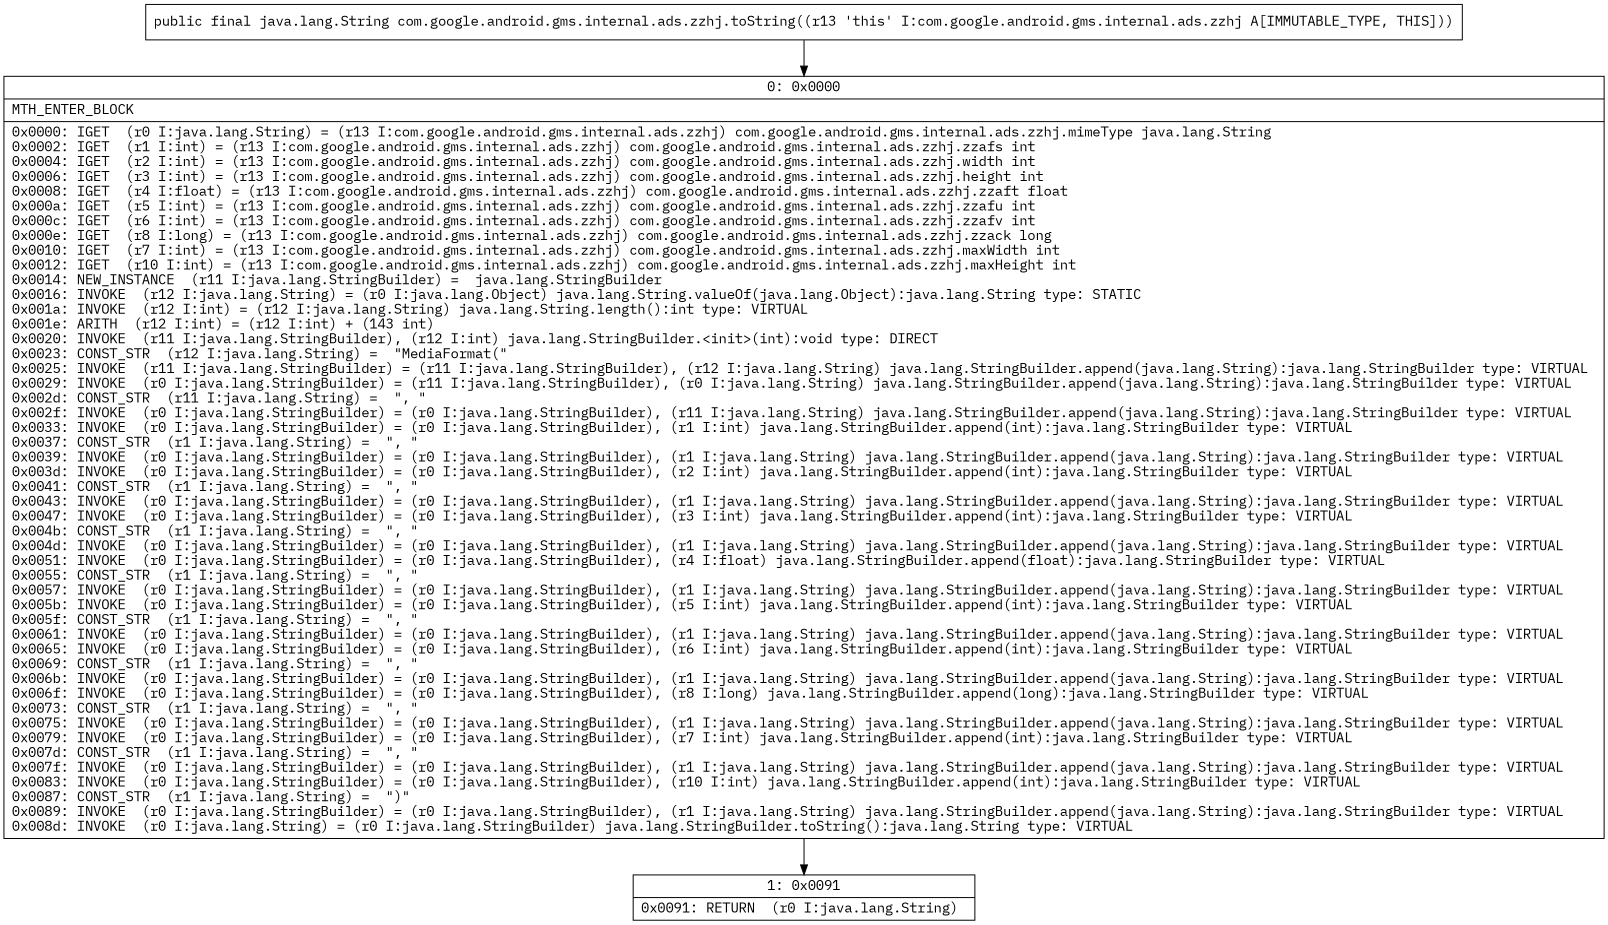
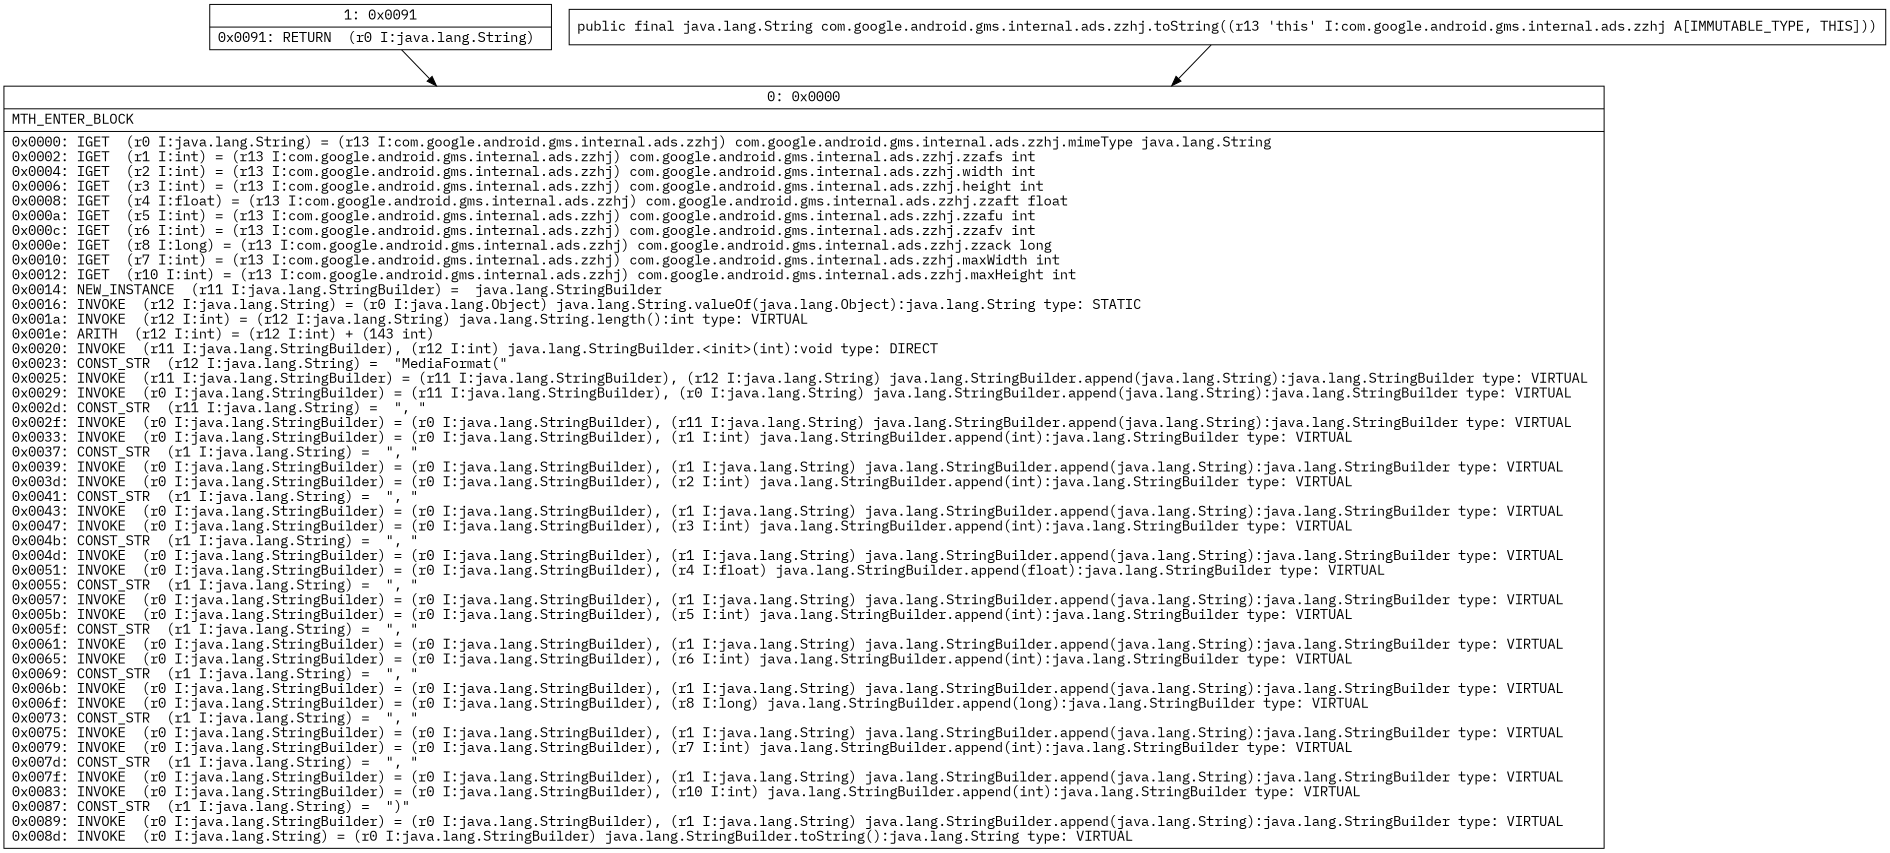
(804, 852) -> (416, 64)
